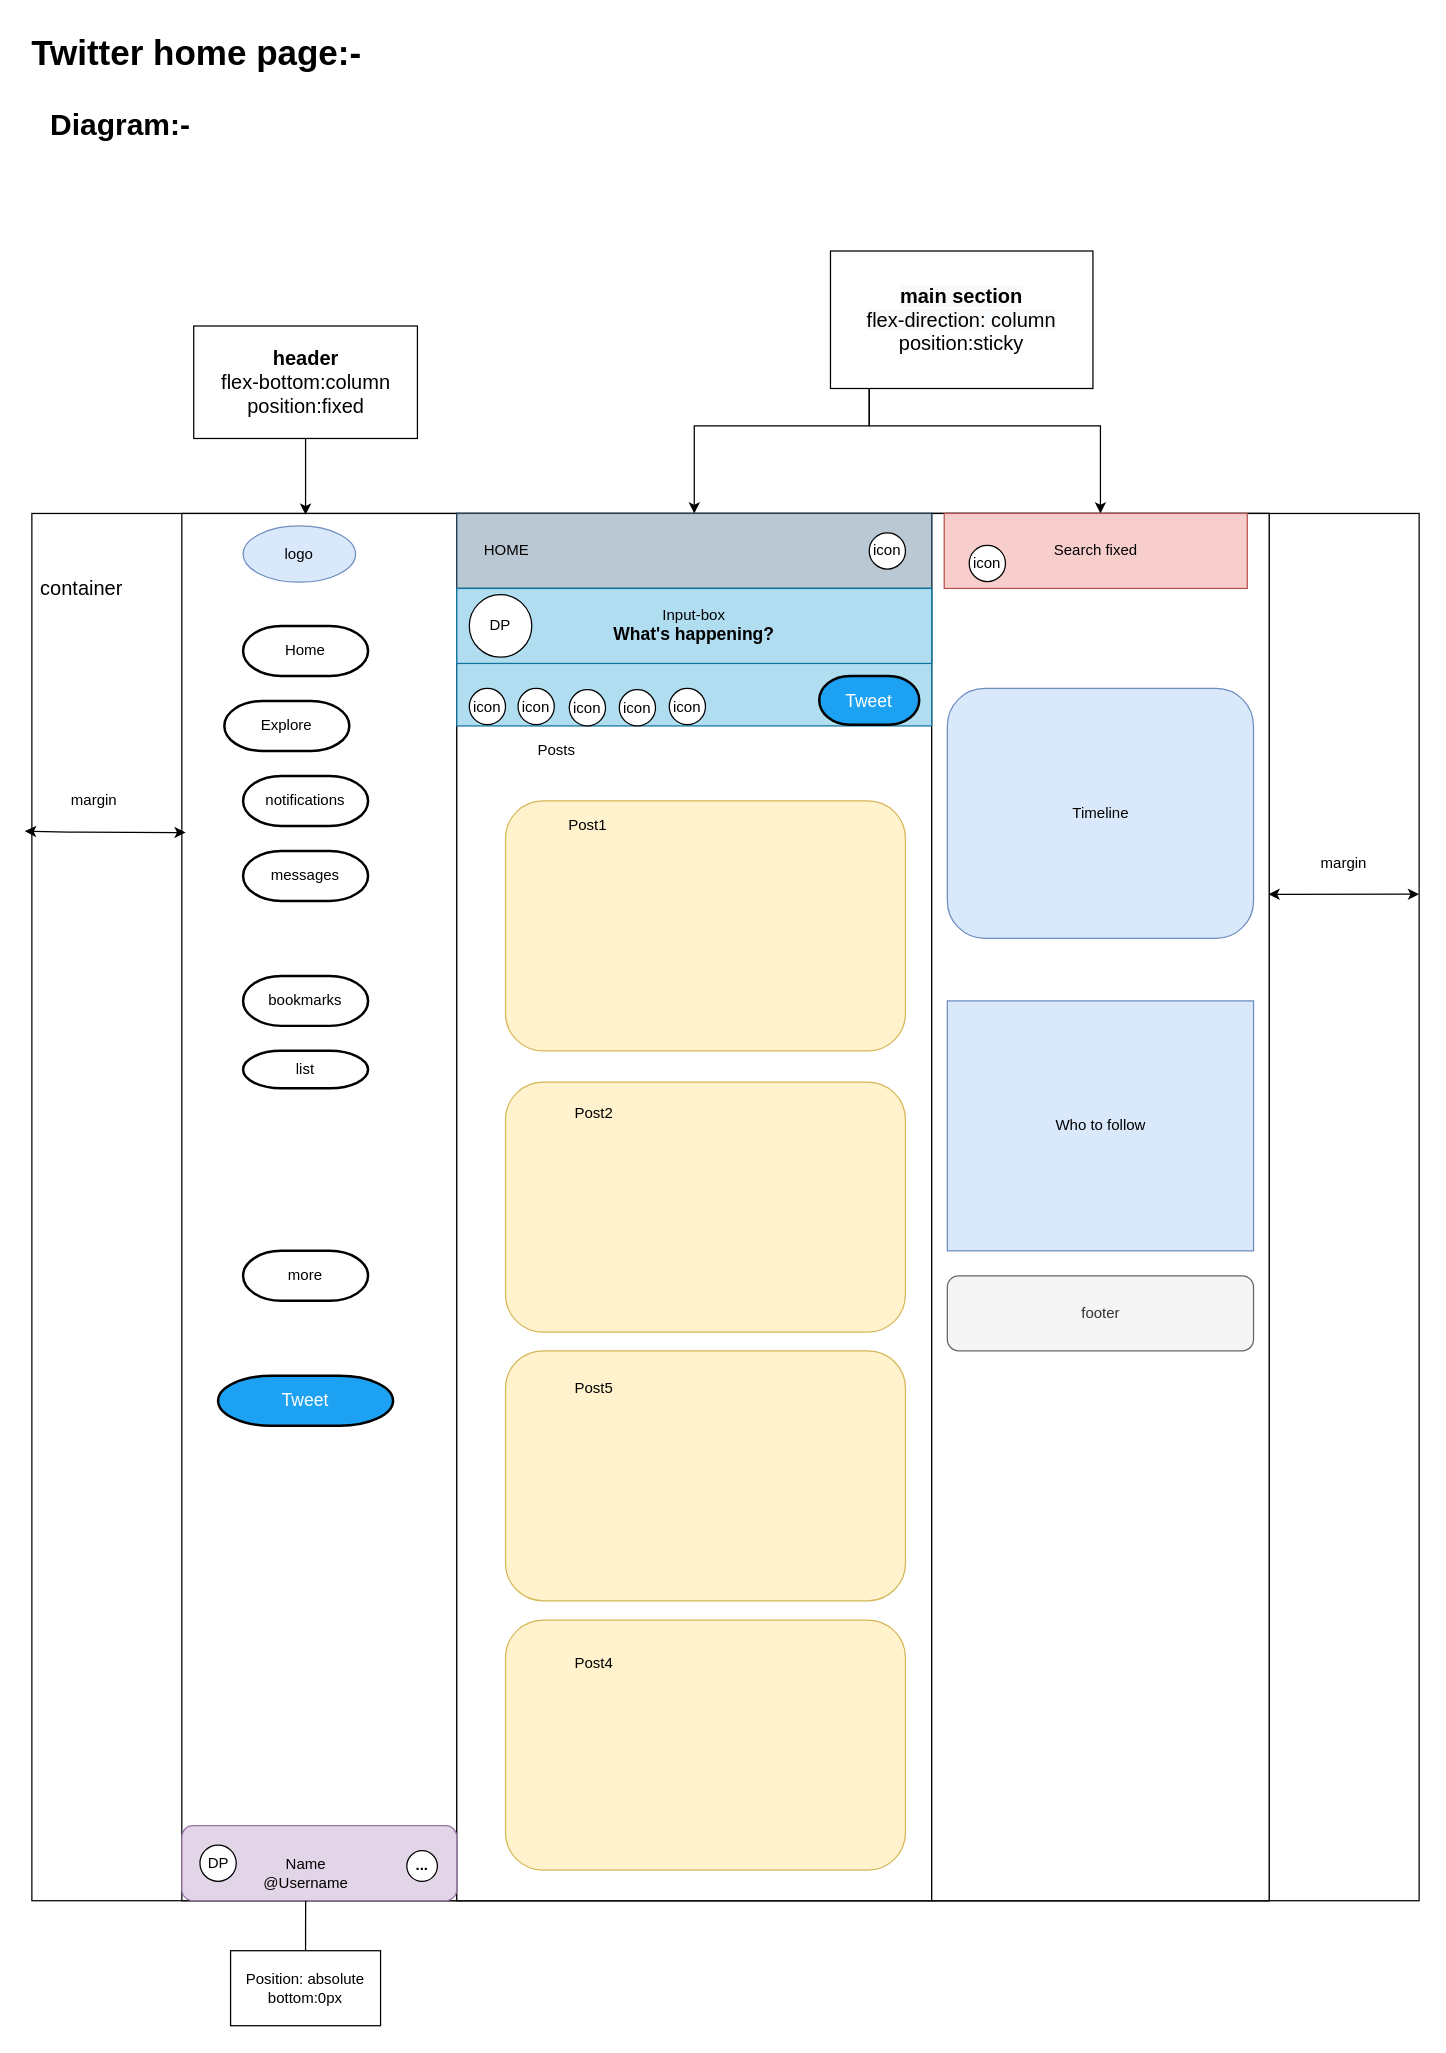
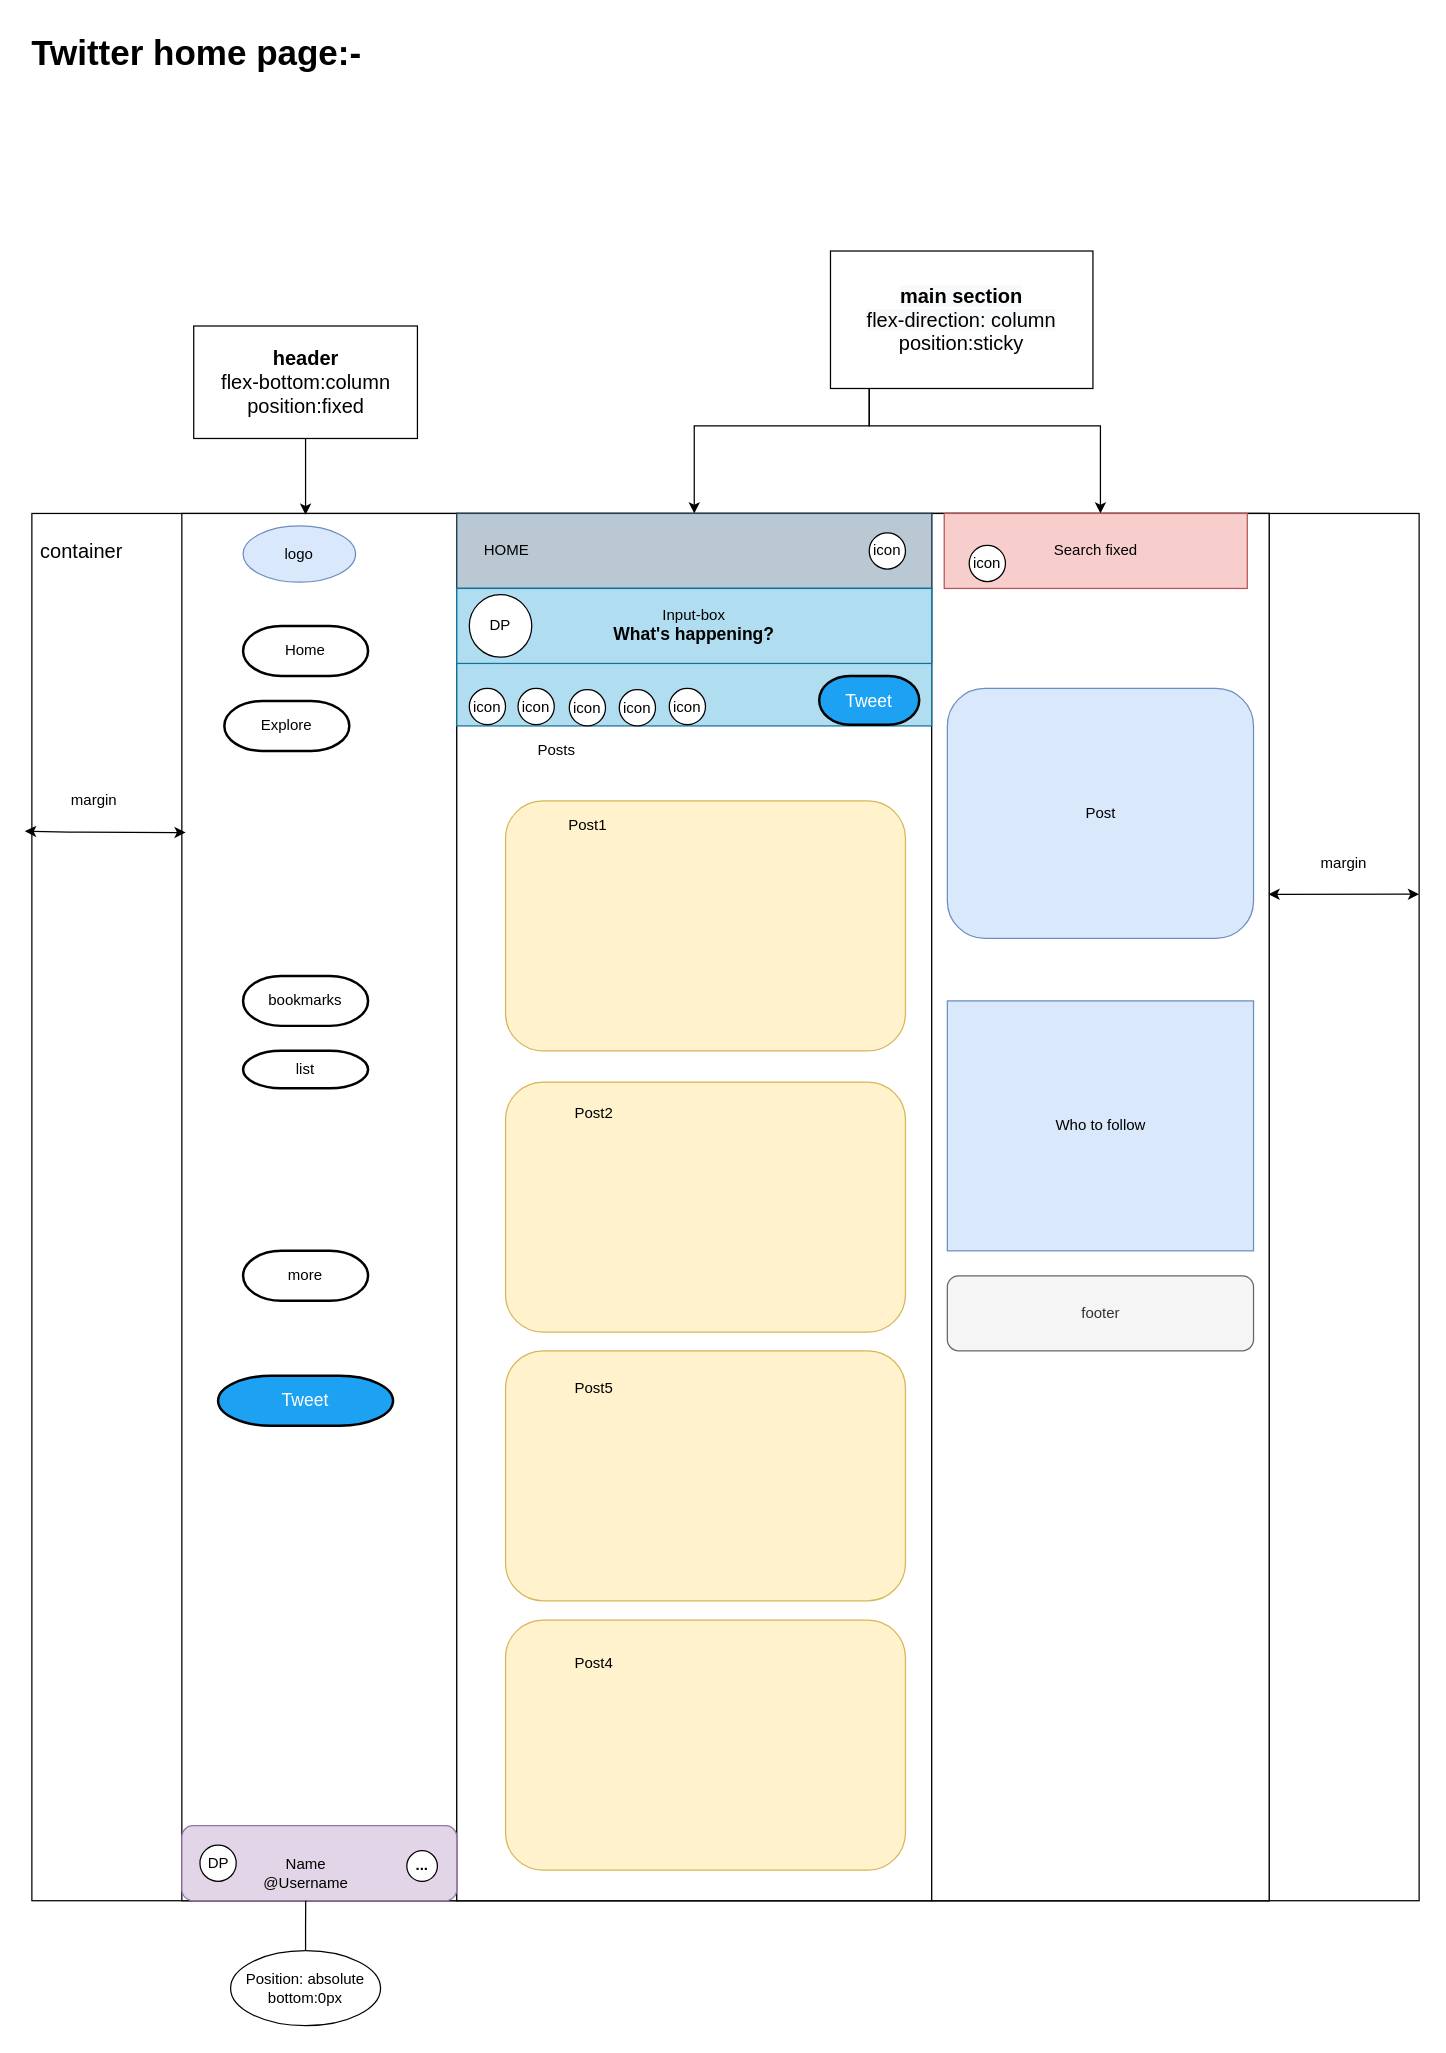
(126, 126) -> none
(82, 588) -> (82, 551)
(306, 801) -> none
(1101, 813) -> (1101, 813)
(306, 876) -> none
(306, 1988) -> (306, 1988)
